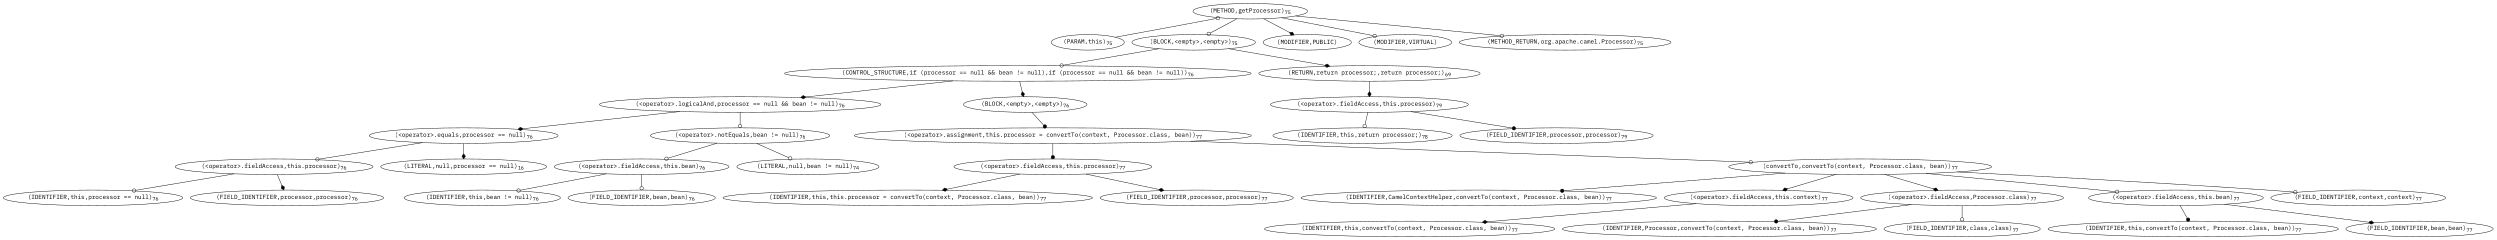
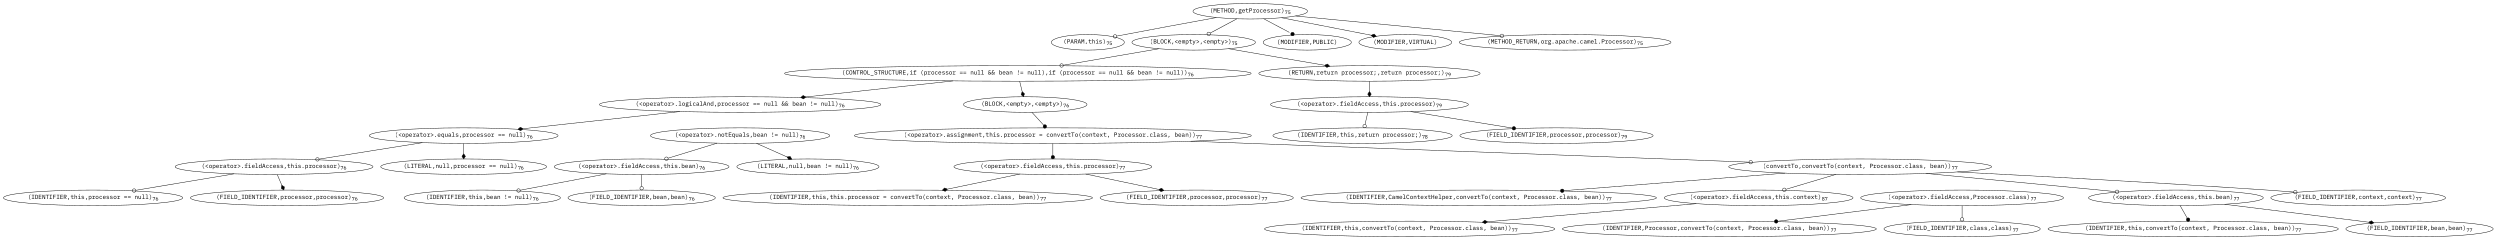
(1277, 26) -> (1277, 26)
(1327, 27) -> (1327, 27)
(1166, 28) -> (1167, 27)
(1448, 73) -> (1448, 73)
(740, 118) -> none
(773, 150) -> (773, 150)
(521, 166) -> (521, 166)
(856, 166) -> (856, 166)
(1811, 182) -> (1811, 182)
(1909, 182) -> none
(1825, 197) -> (1825, 197)
